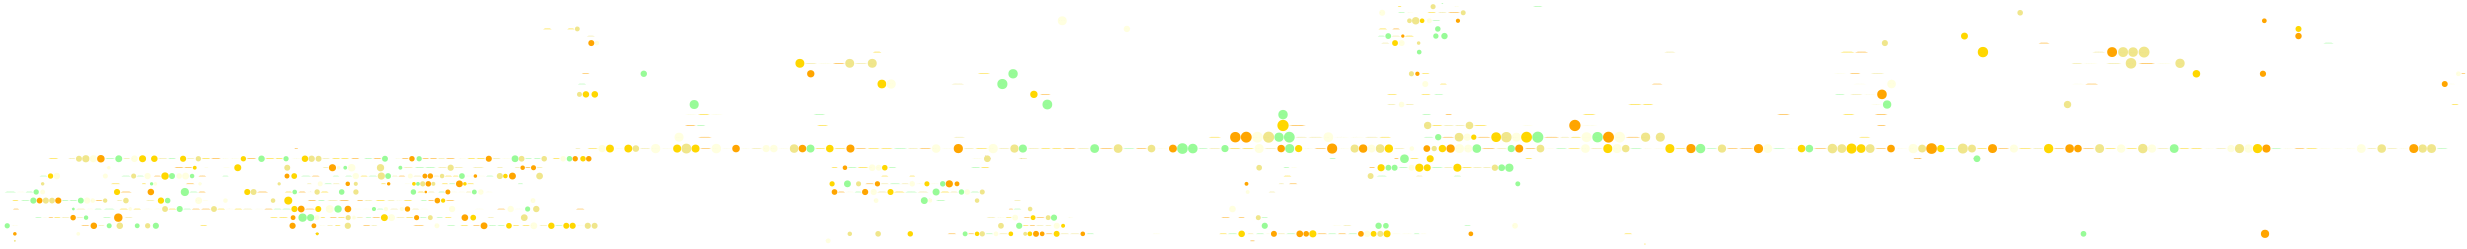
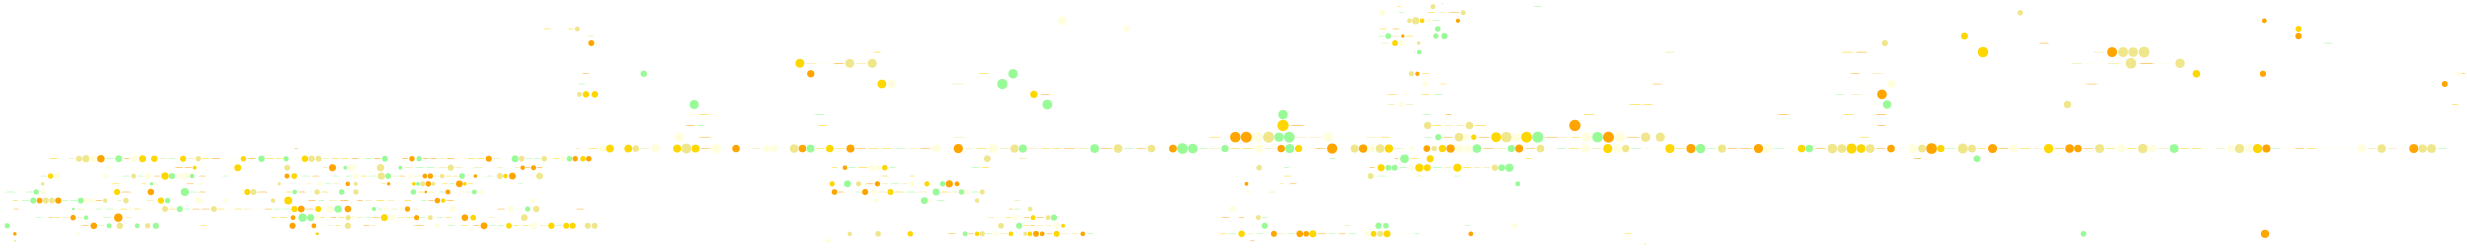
(127, 159) -> (127, 159)
(540, 168) -> (540, 168)
(1361, 234) -> none
